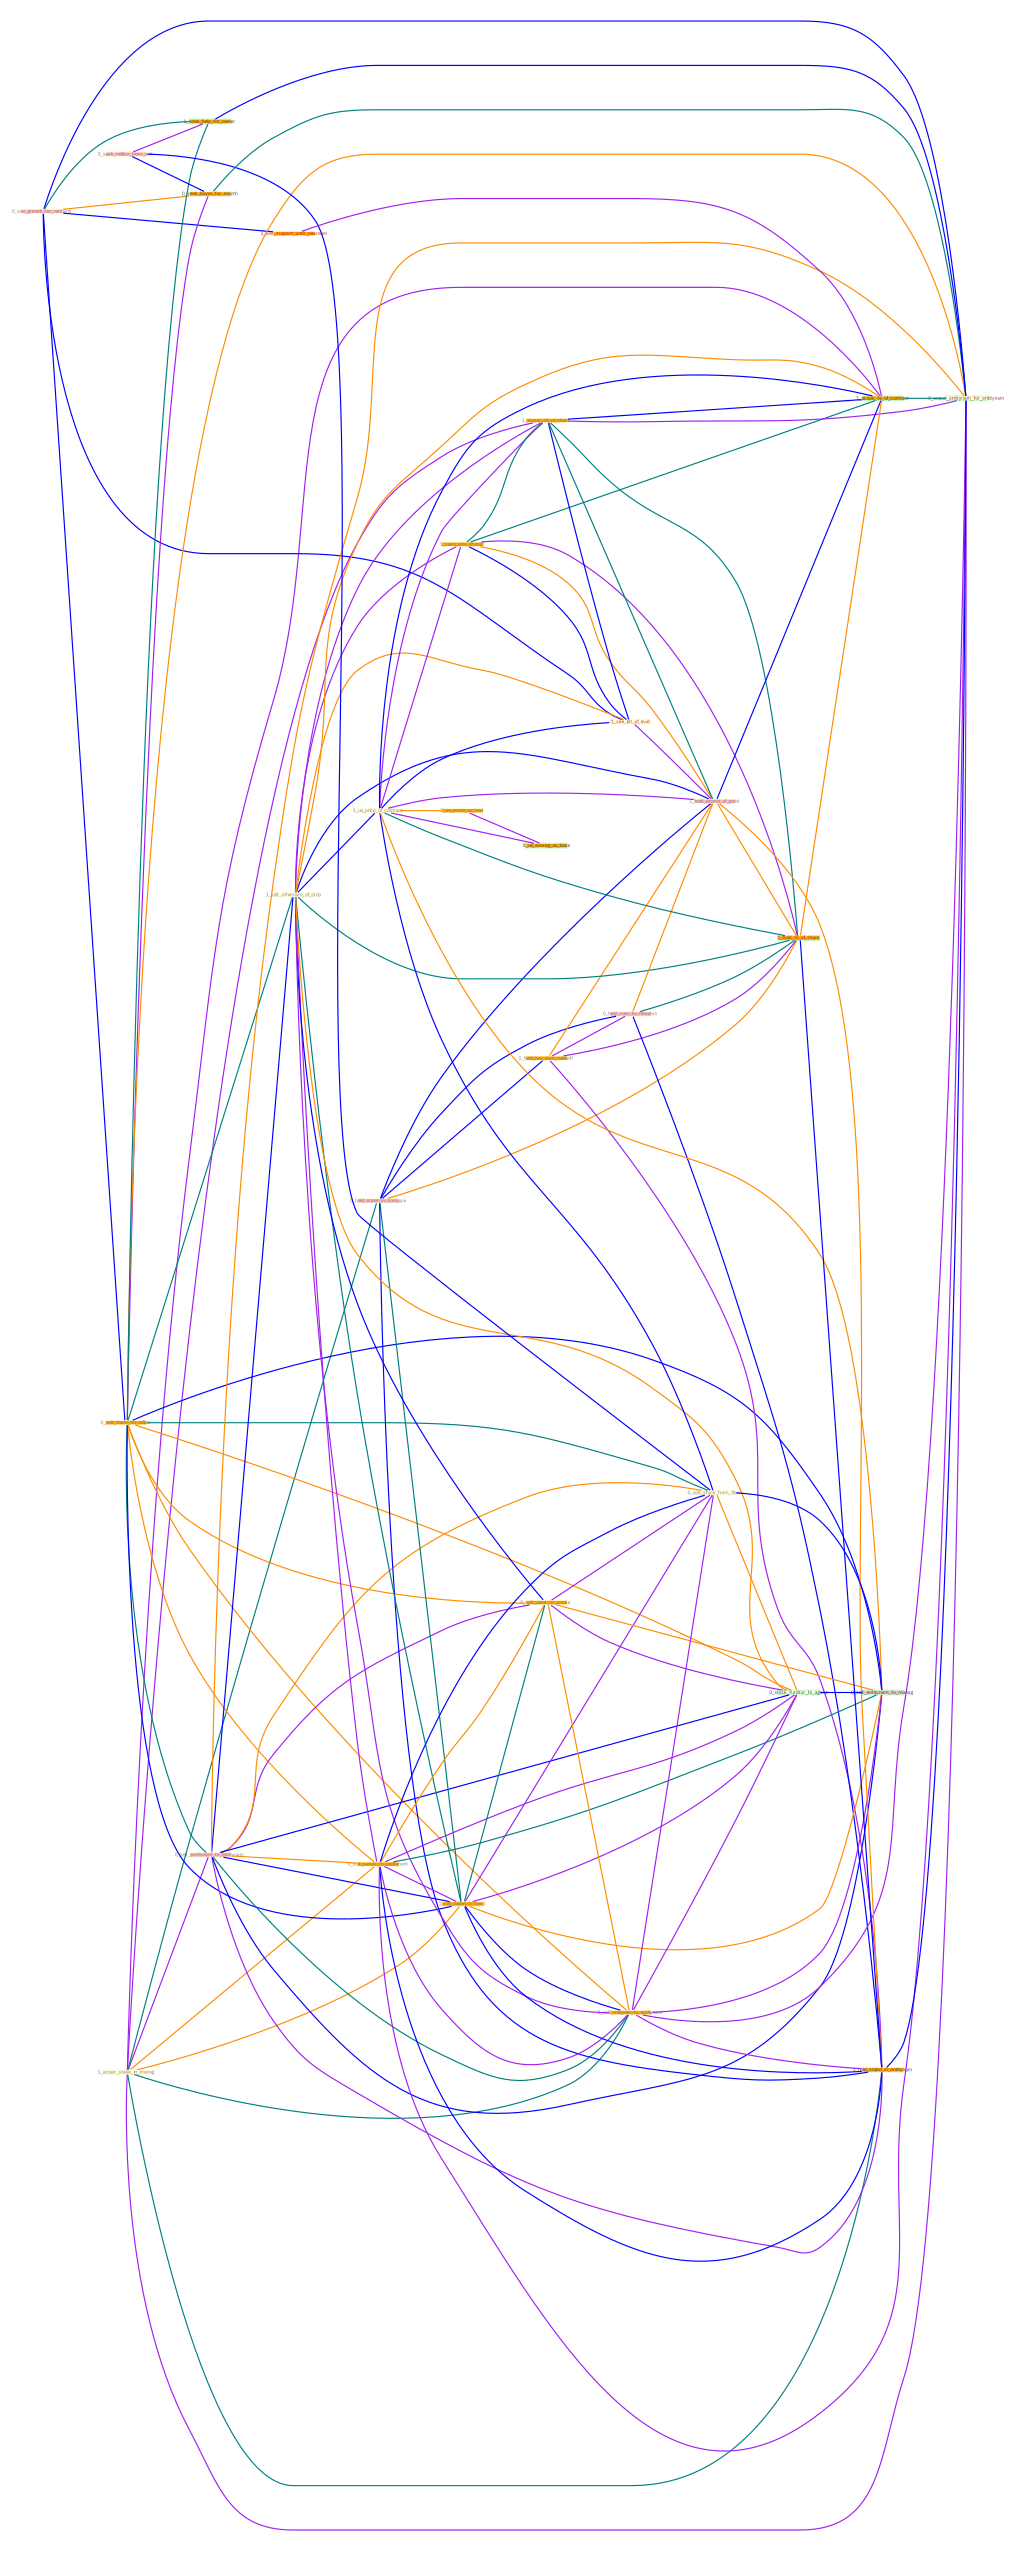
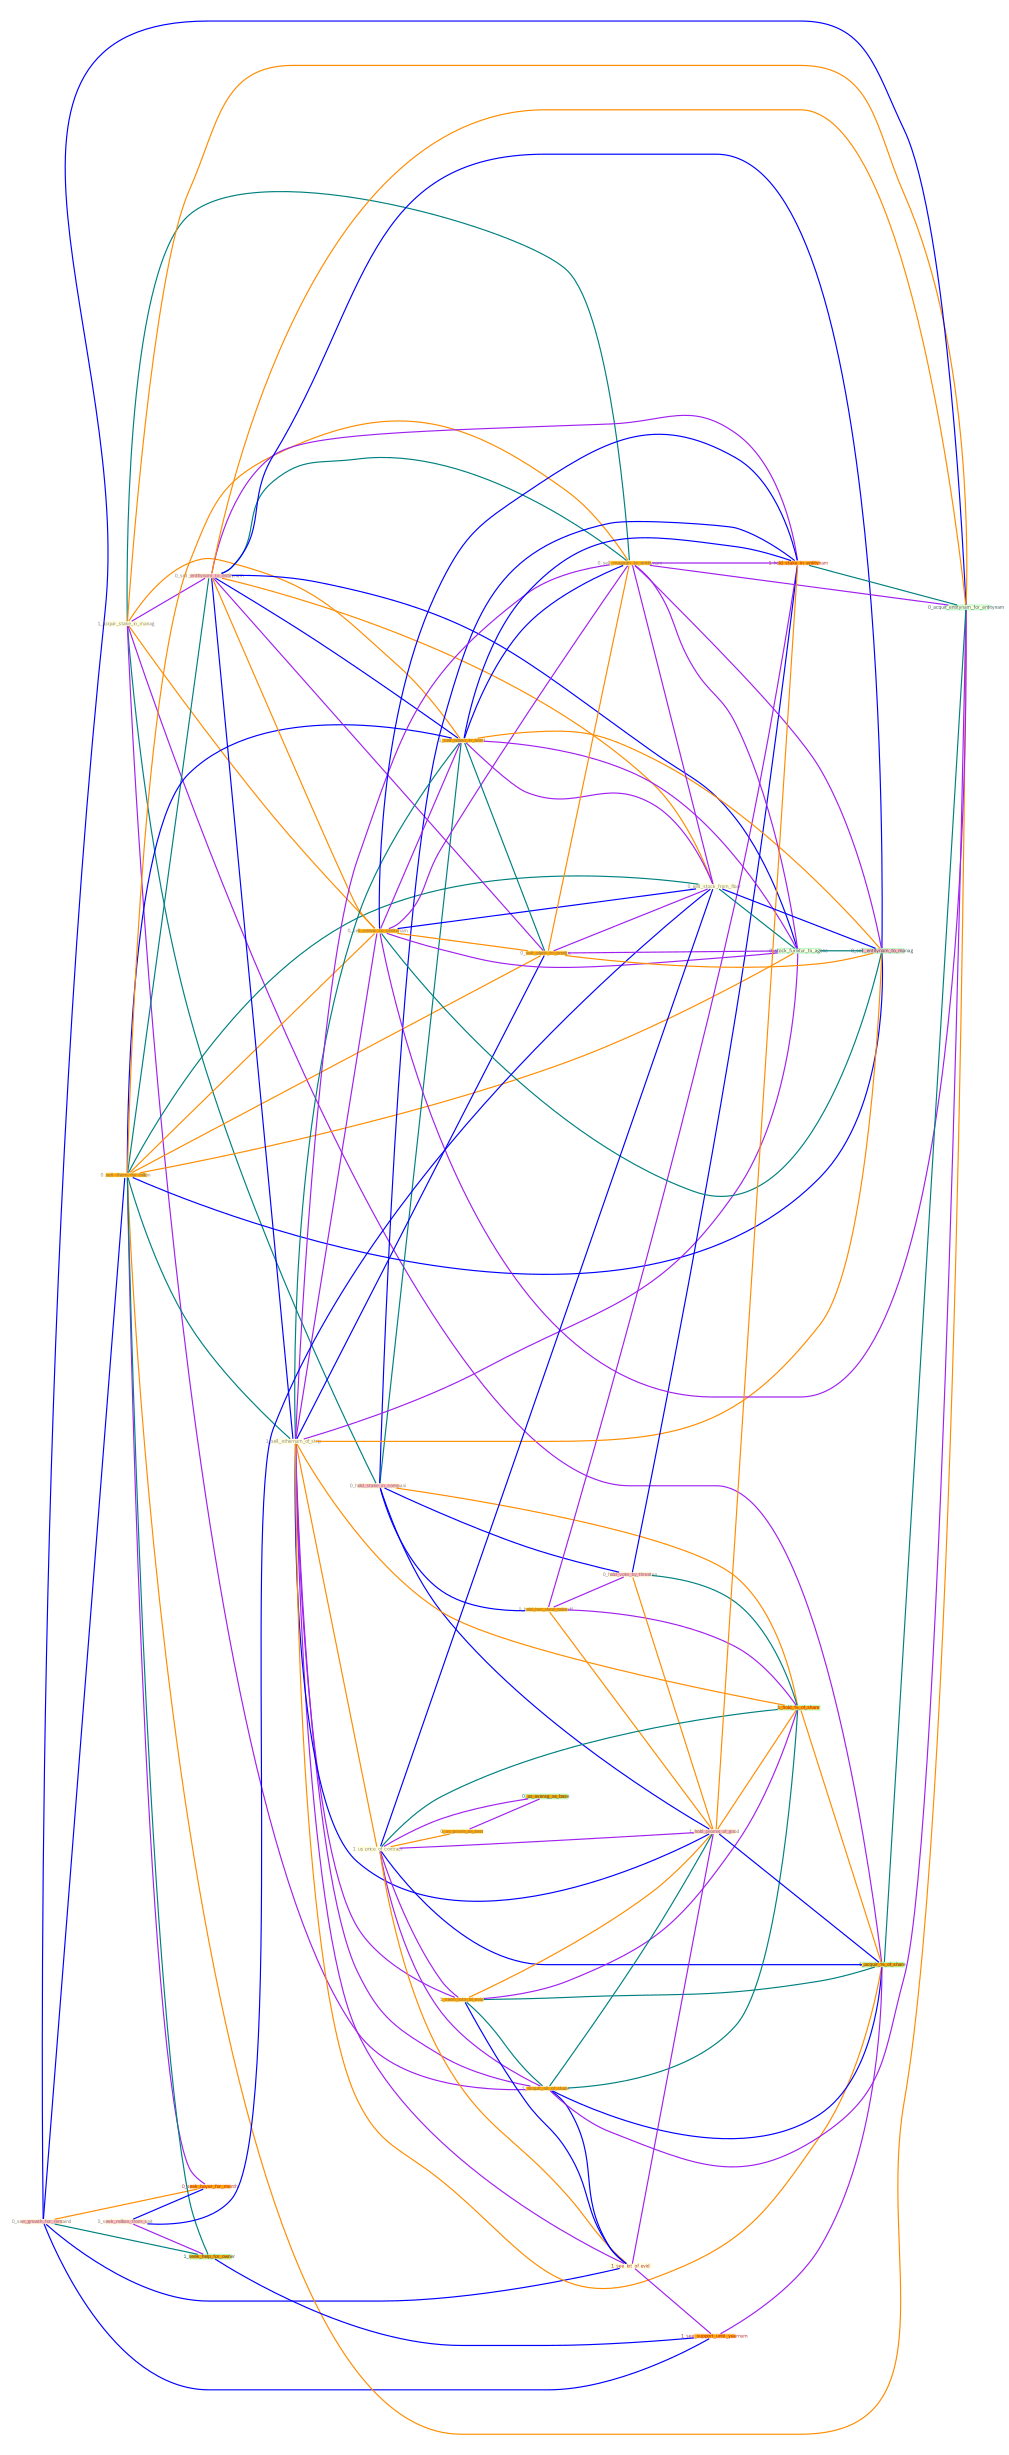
(709, 65) -> (446, 2344)
(684, 110) -> none
(210, 194) -> (210, 2187)
(883, 398) -> (883, 1965)
(967, 398) -> (967, 607)
(378, 659) -> (329, 1919)
(486, 743) -> (452, 2073)
(547, 846) -> (547, 1796)
(331, 859) -> (336, 1645)
(534, 979) -> (503, 1638)
(745, 1183) -> (764, 1385)
(955, 1238) -> (883, 585)
(465, 1326) -> (647, 1284)
(841, 1504) -> none
(759, 1598) -> (759, 920)
(843, 1693) -> (841, 951)
(941, 2005) -> (539, 65)
(883, 2070) -> (799, 563)
none -> (673, 2301)
(495, 2486) -> none
